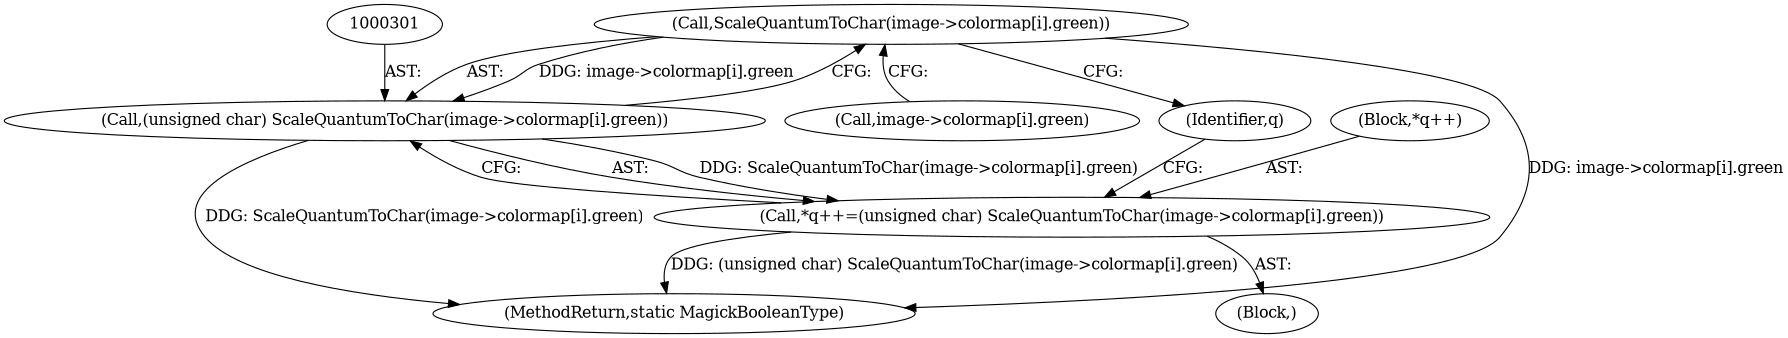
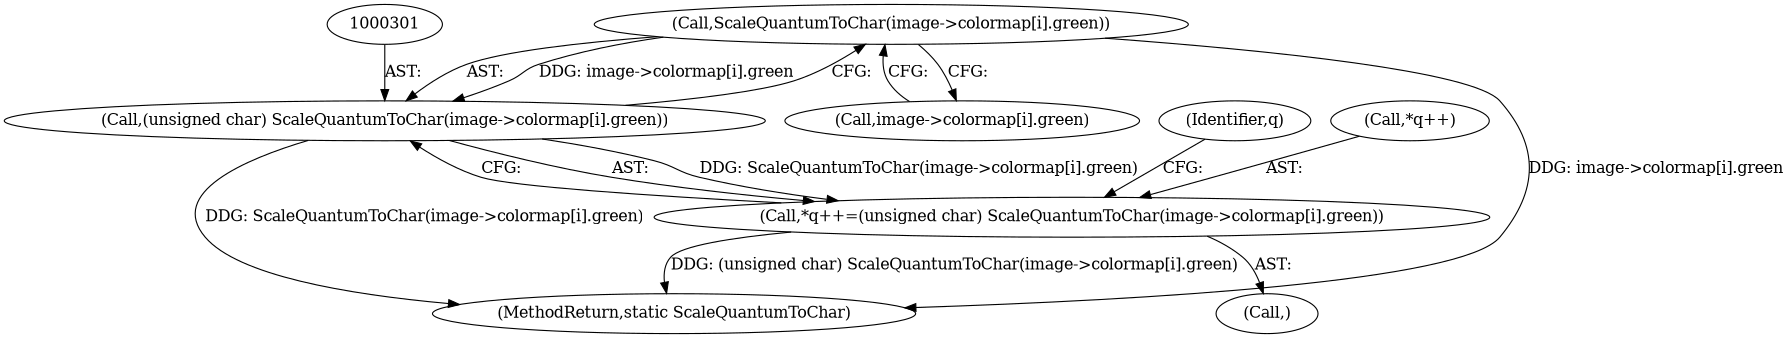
(1066, 73) -> (938, 65)
(1410, 121) -> (1410, 121)
(674, 314) -> (674, 314)
(1267, 314) -> (1267, 314)
